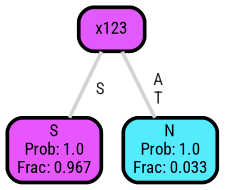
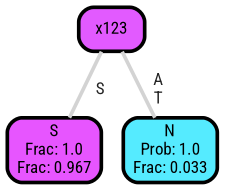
(54, 150) -> (54, 150)
